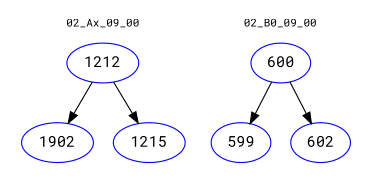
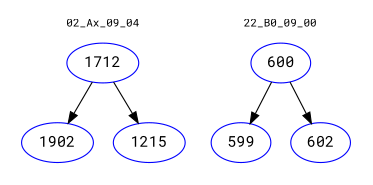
(103, 24) -> (103, 24)
(281, 24) -> (281, 24)
(103, 63) -> (103, 63)
